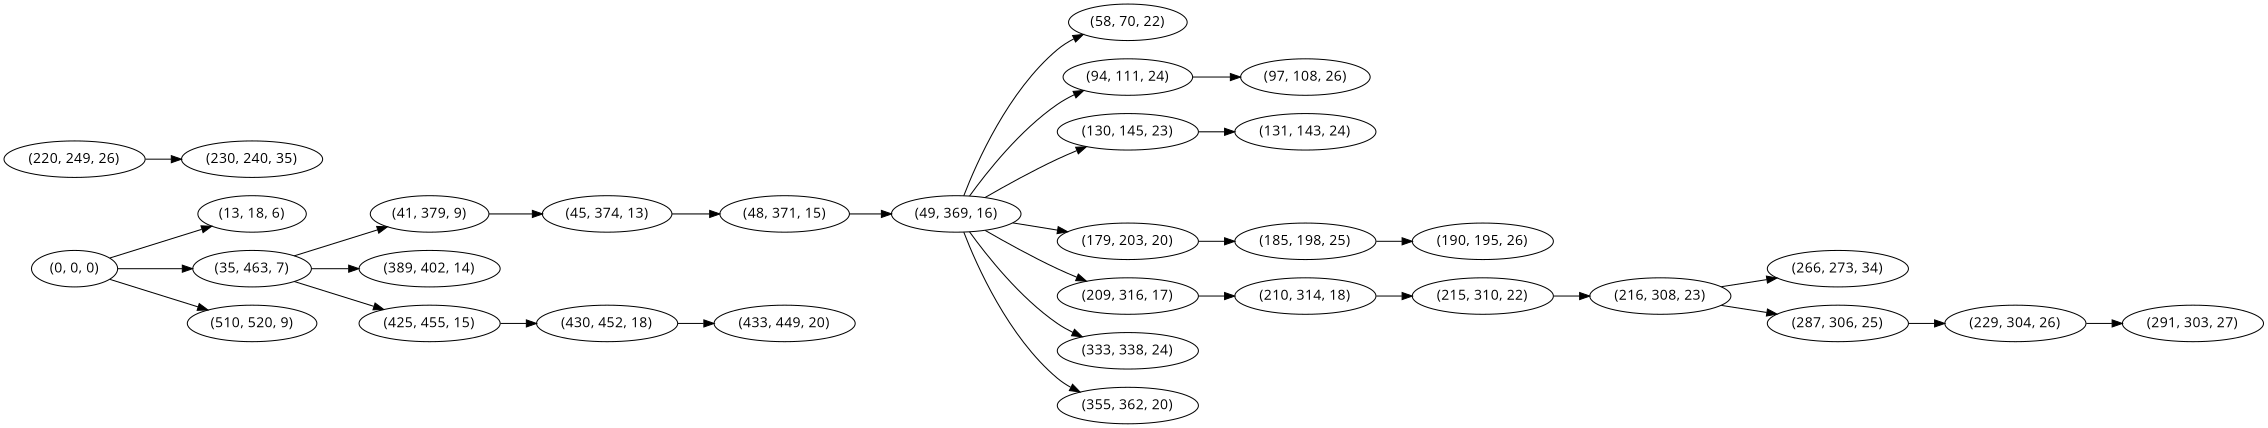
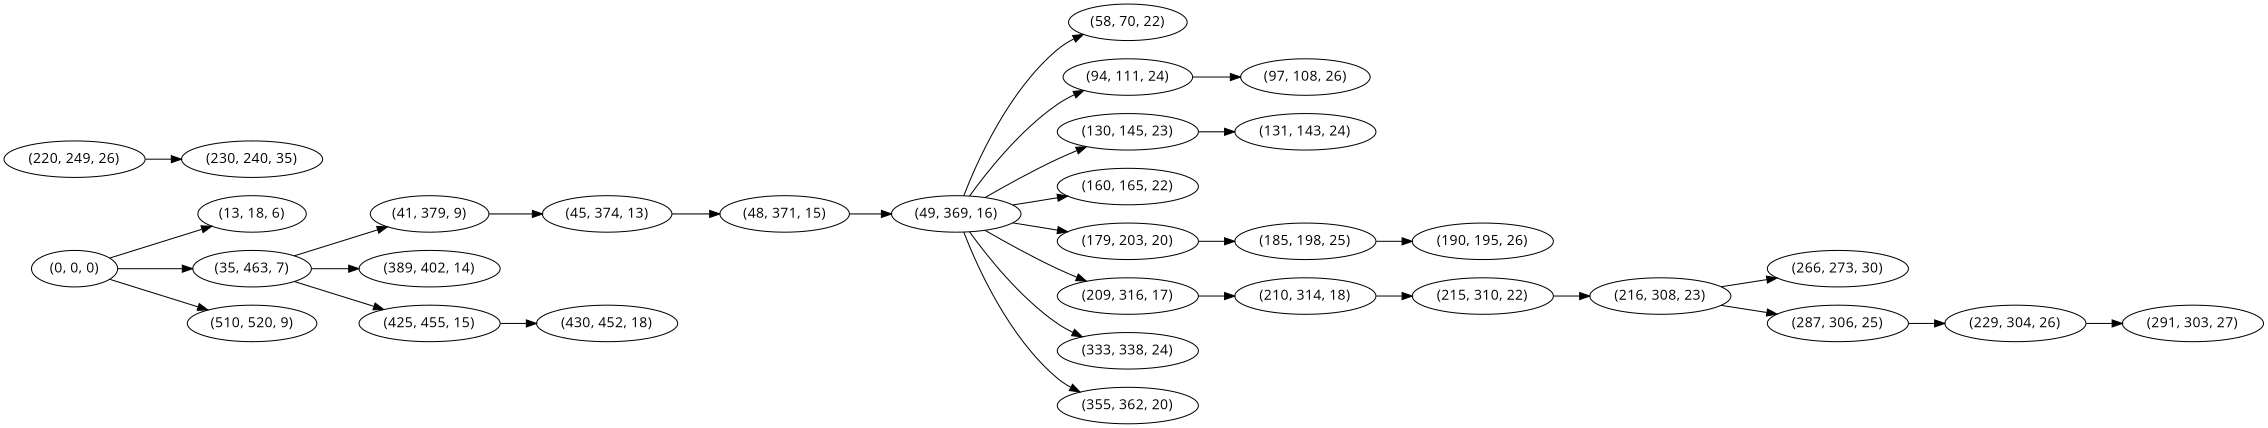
none -> (1128, 187)
(1838, 269) -> (1838, 269)
(785, 323) -> none
